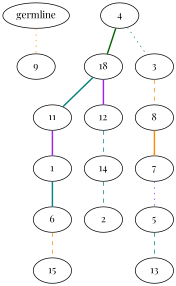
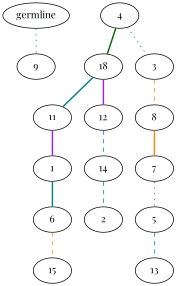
(36, 41) -> (36, 41)
